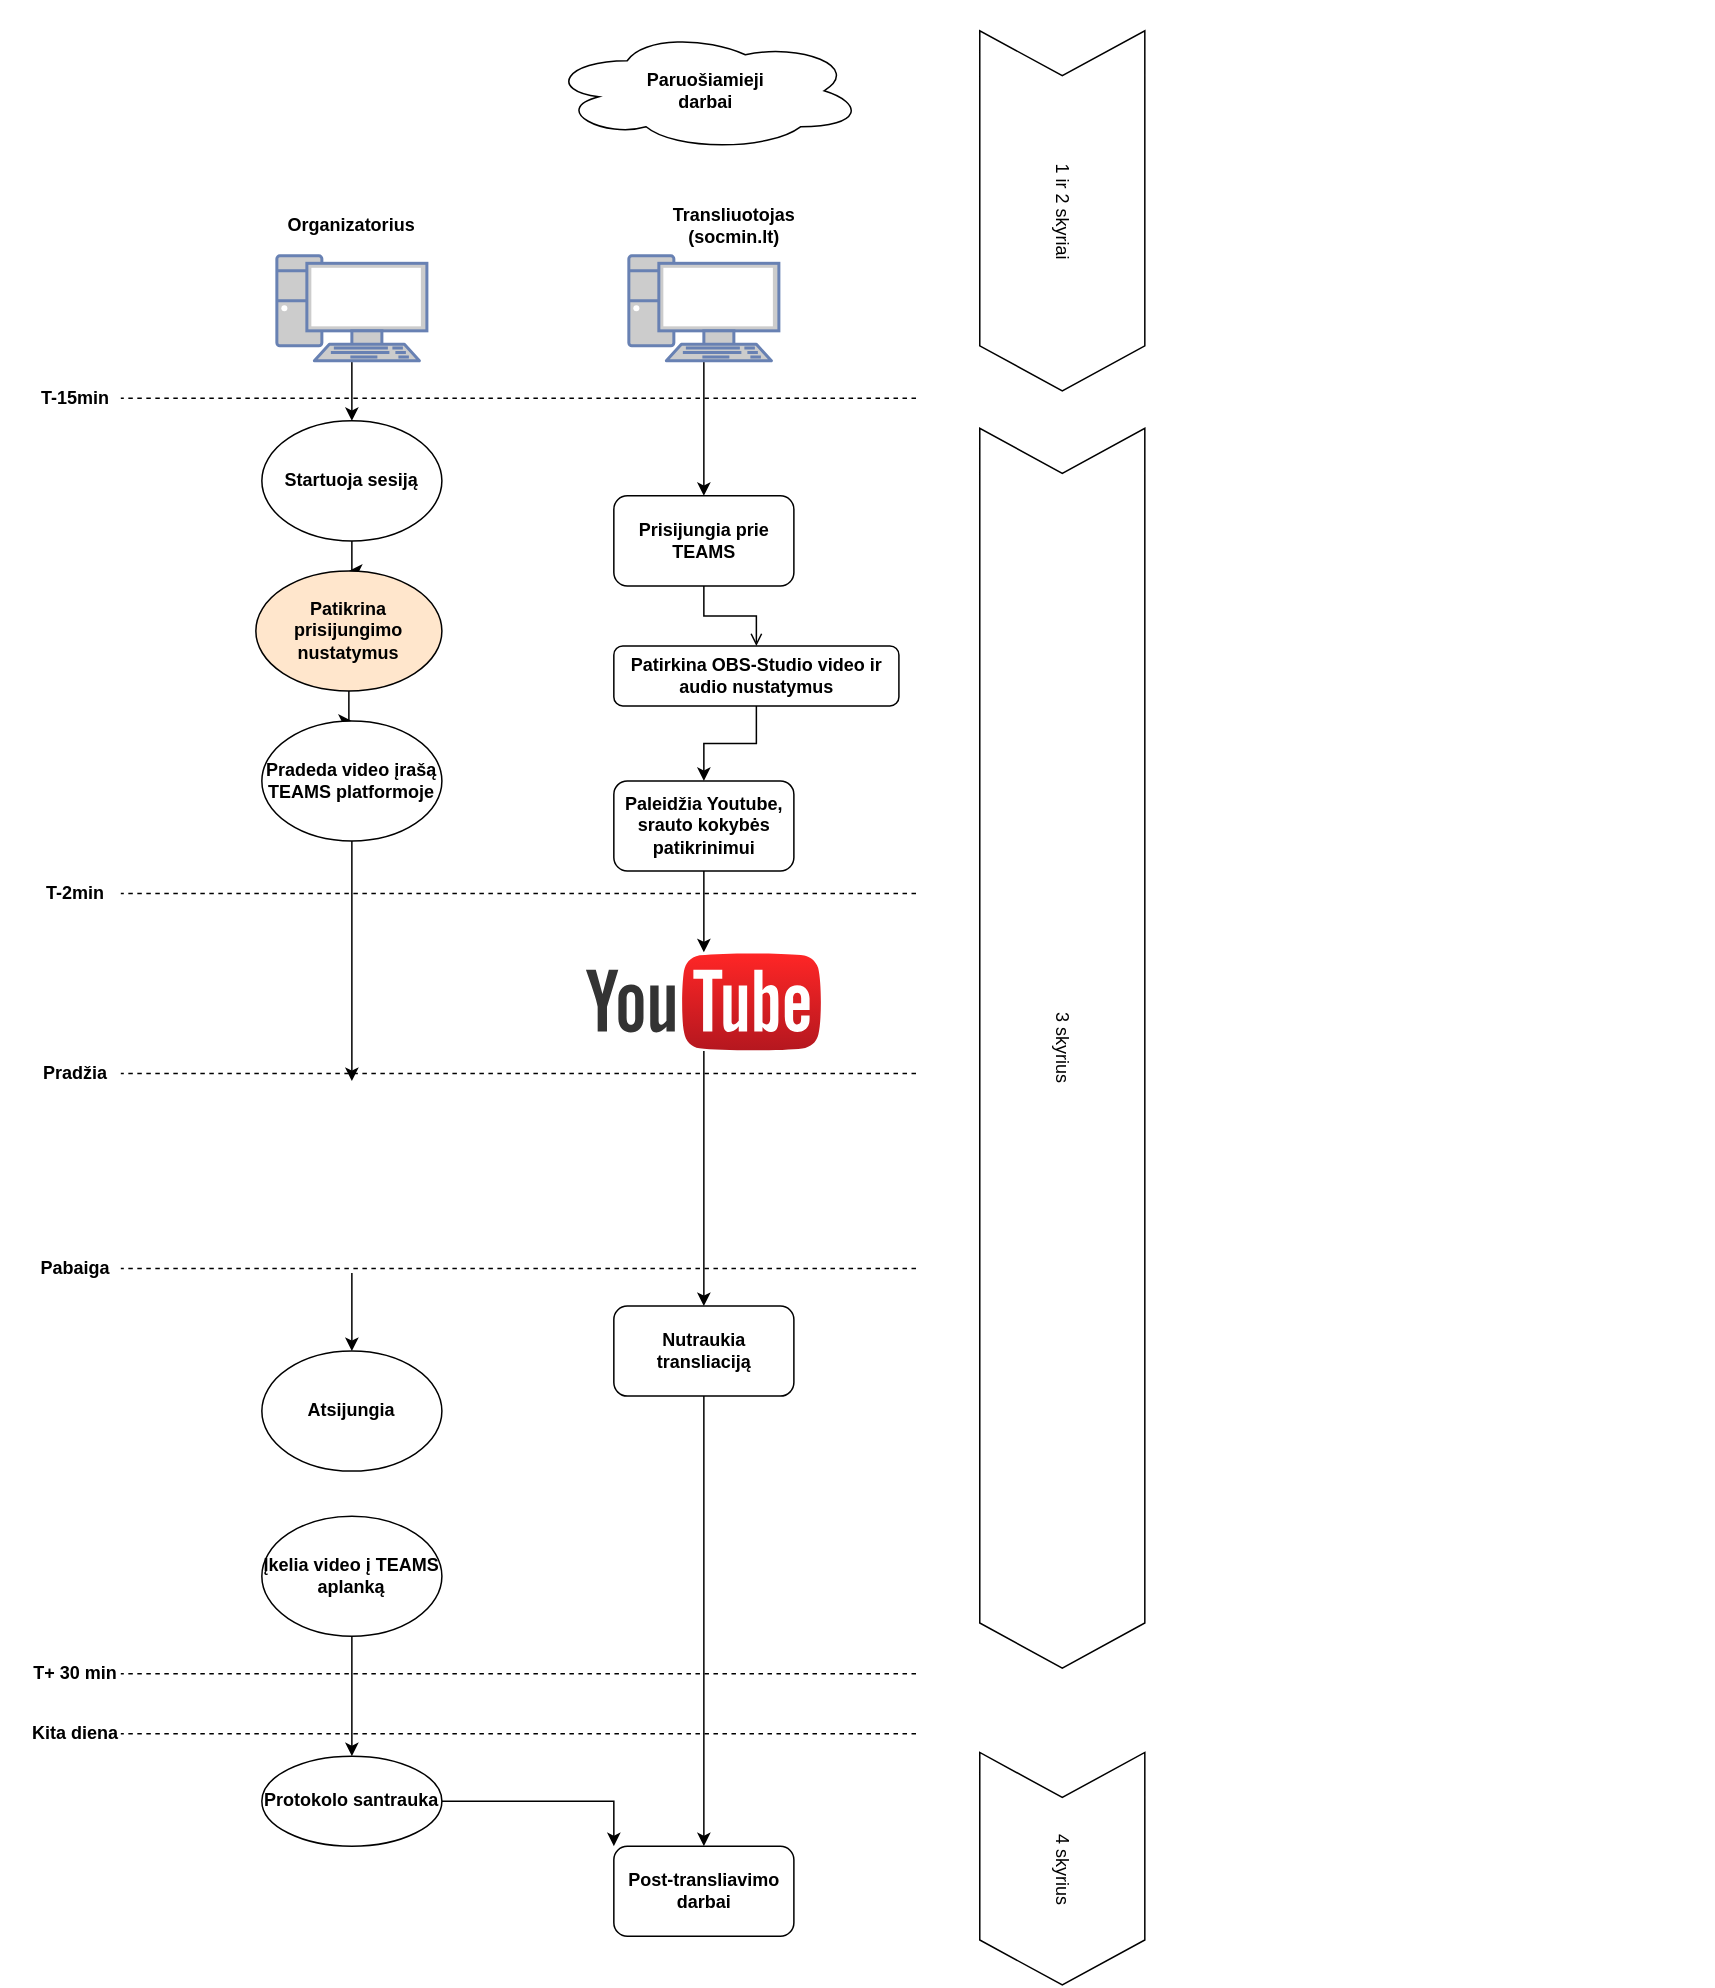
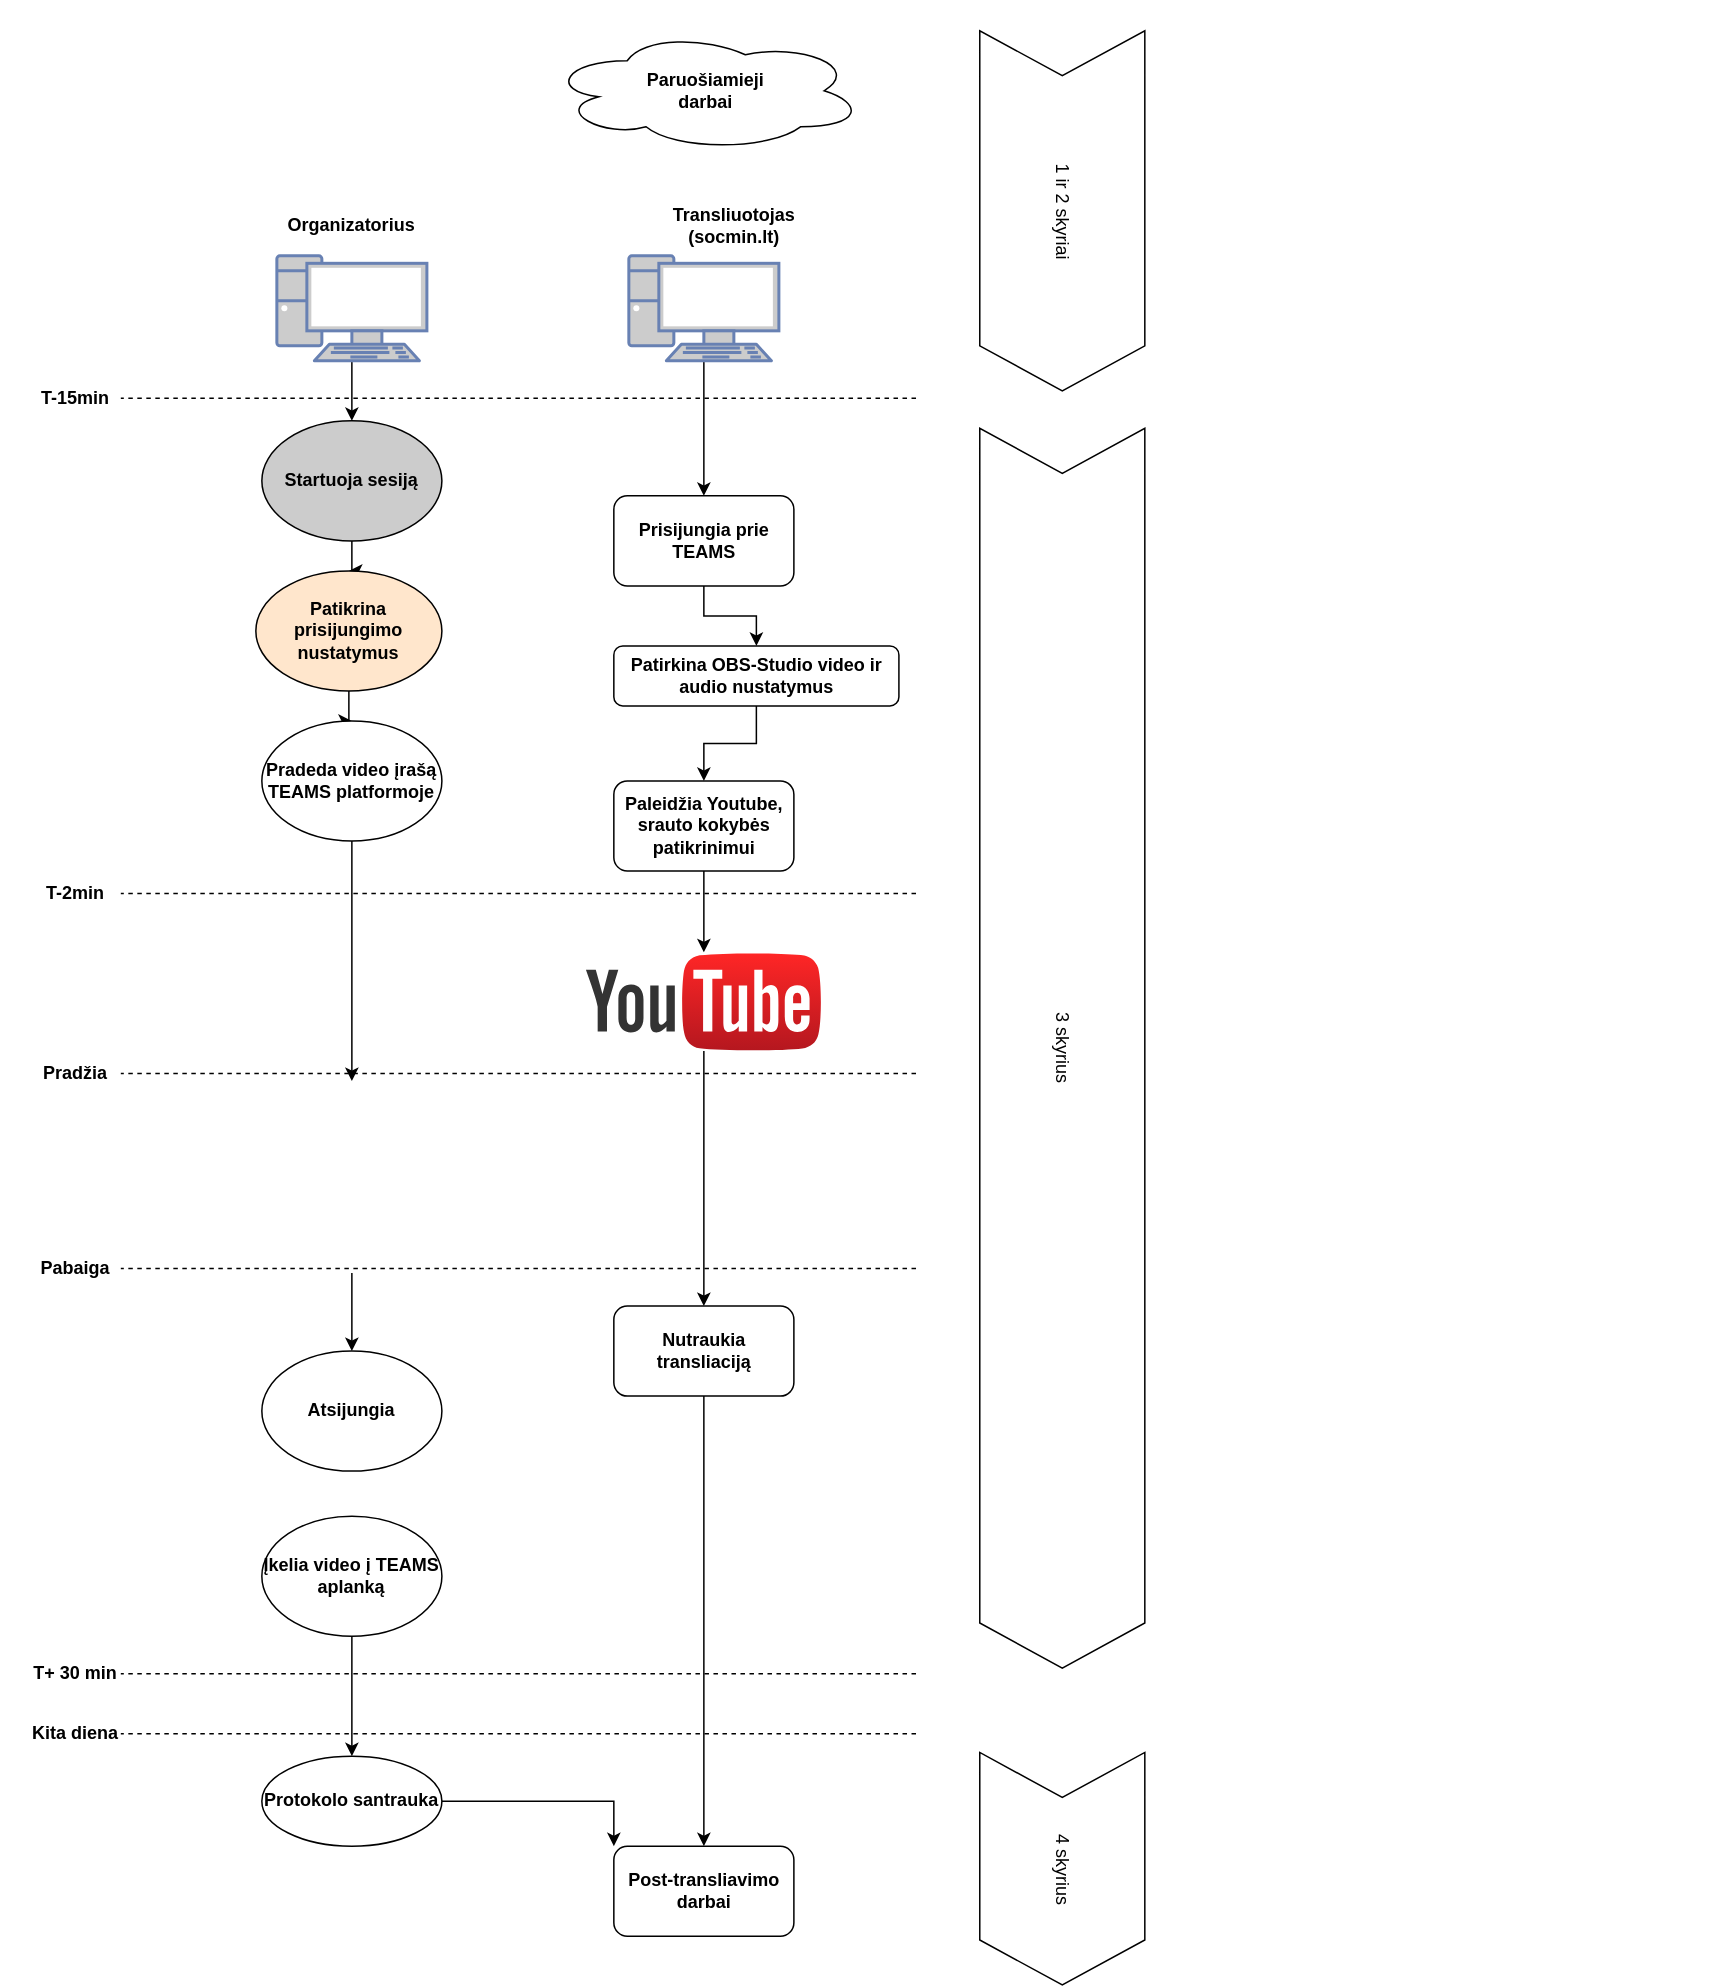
(352, 481) -> (352, 481)
(756, 636) -> (756, 634)
